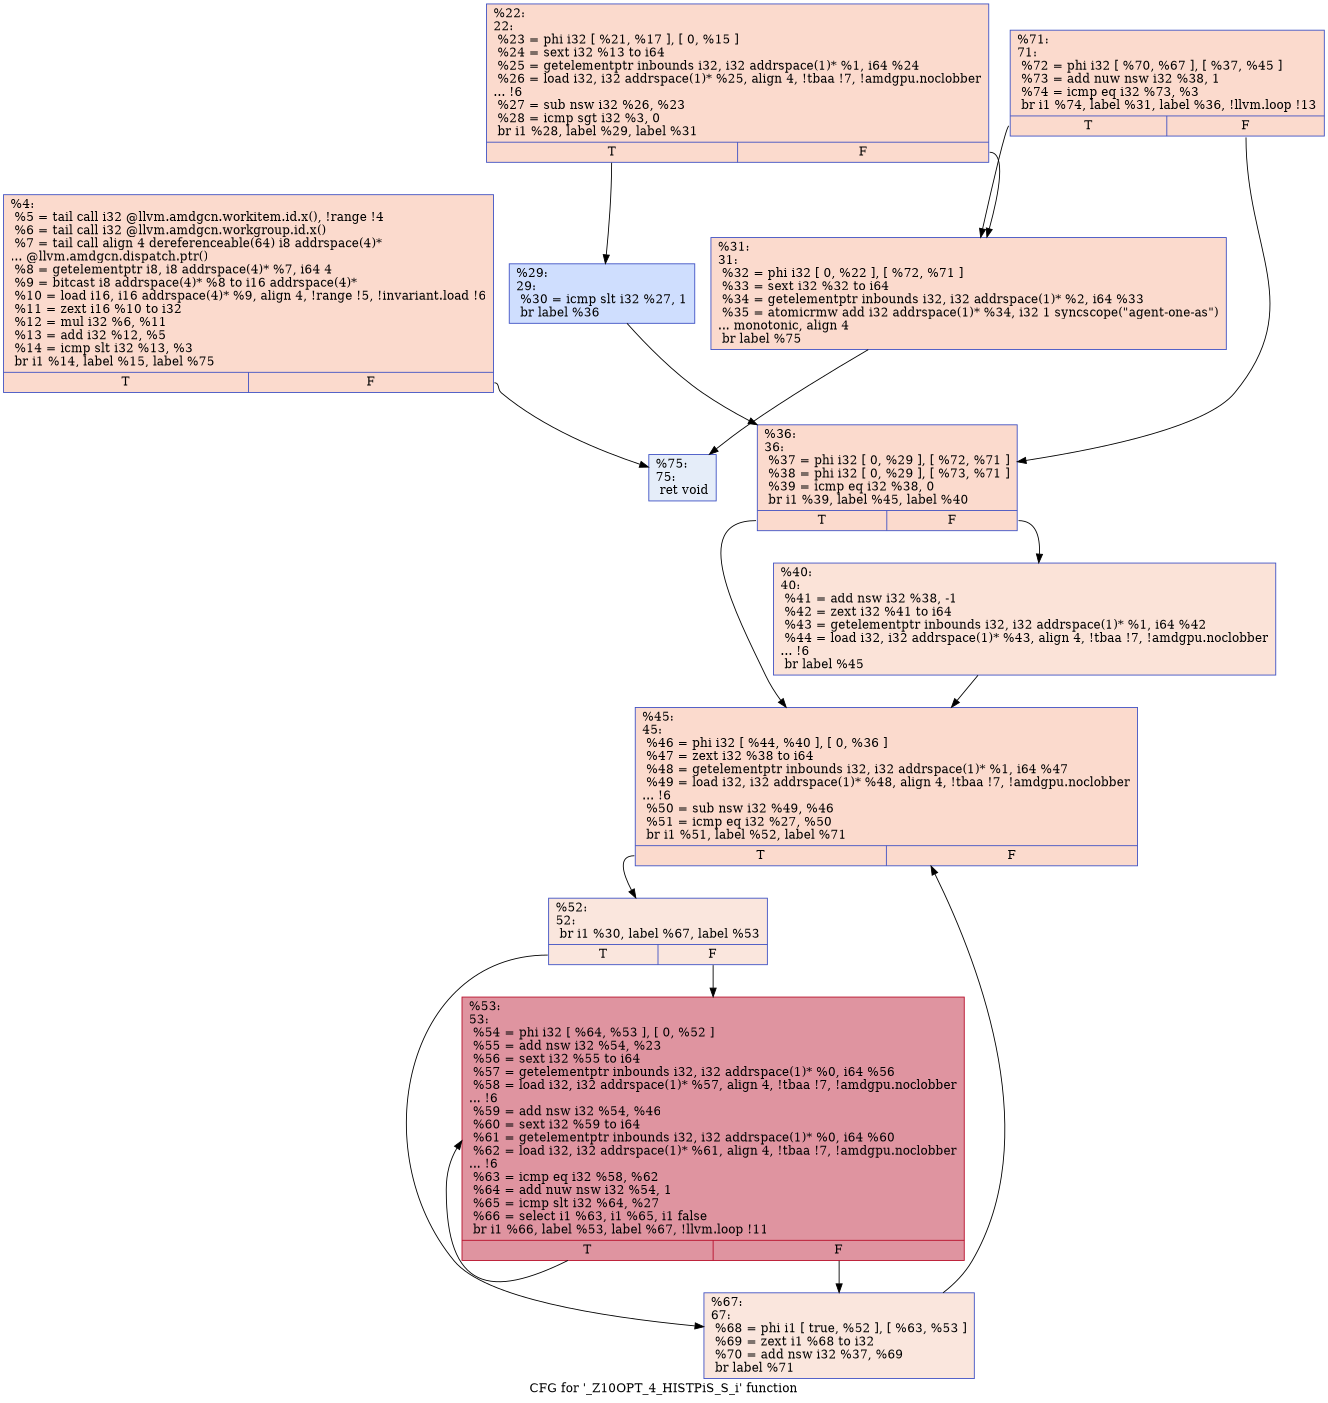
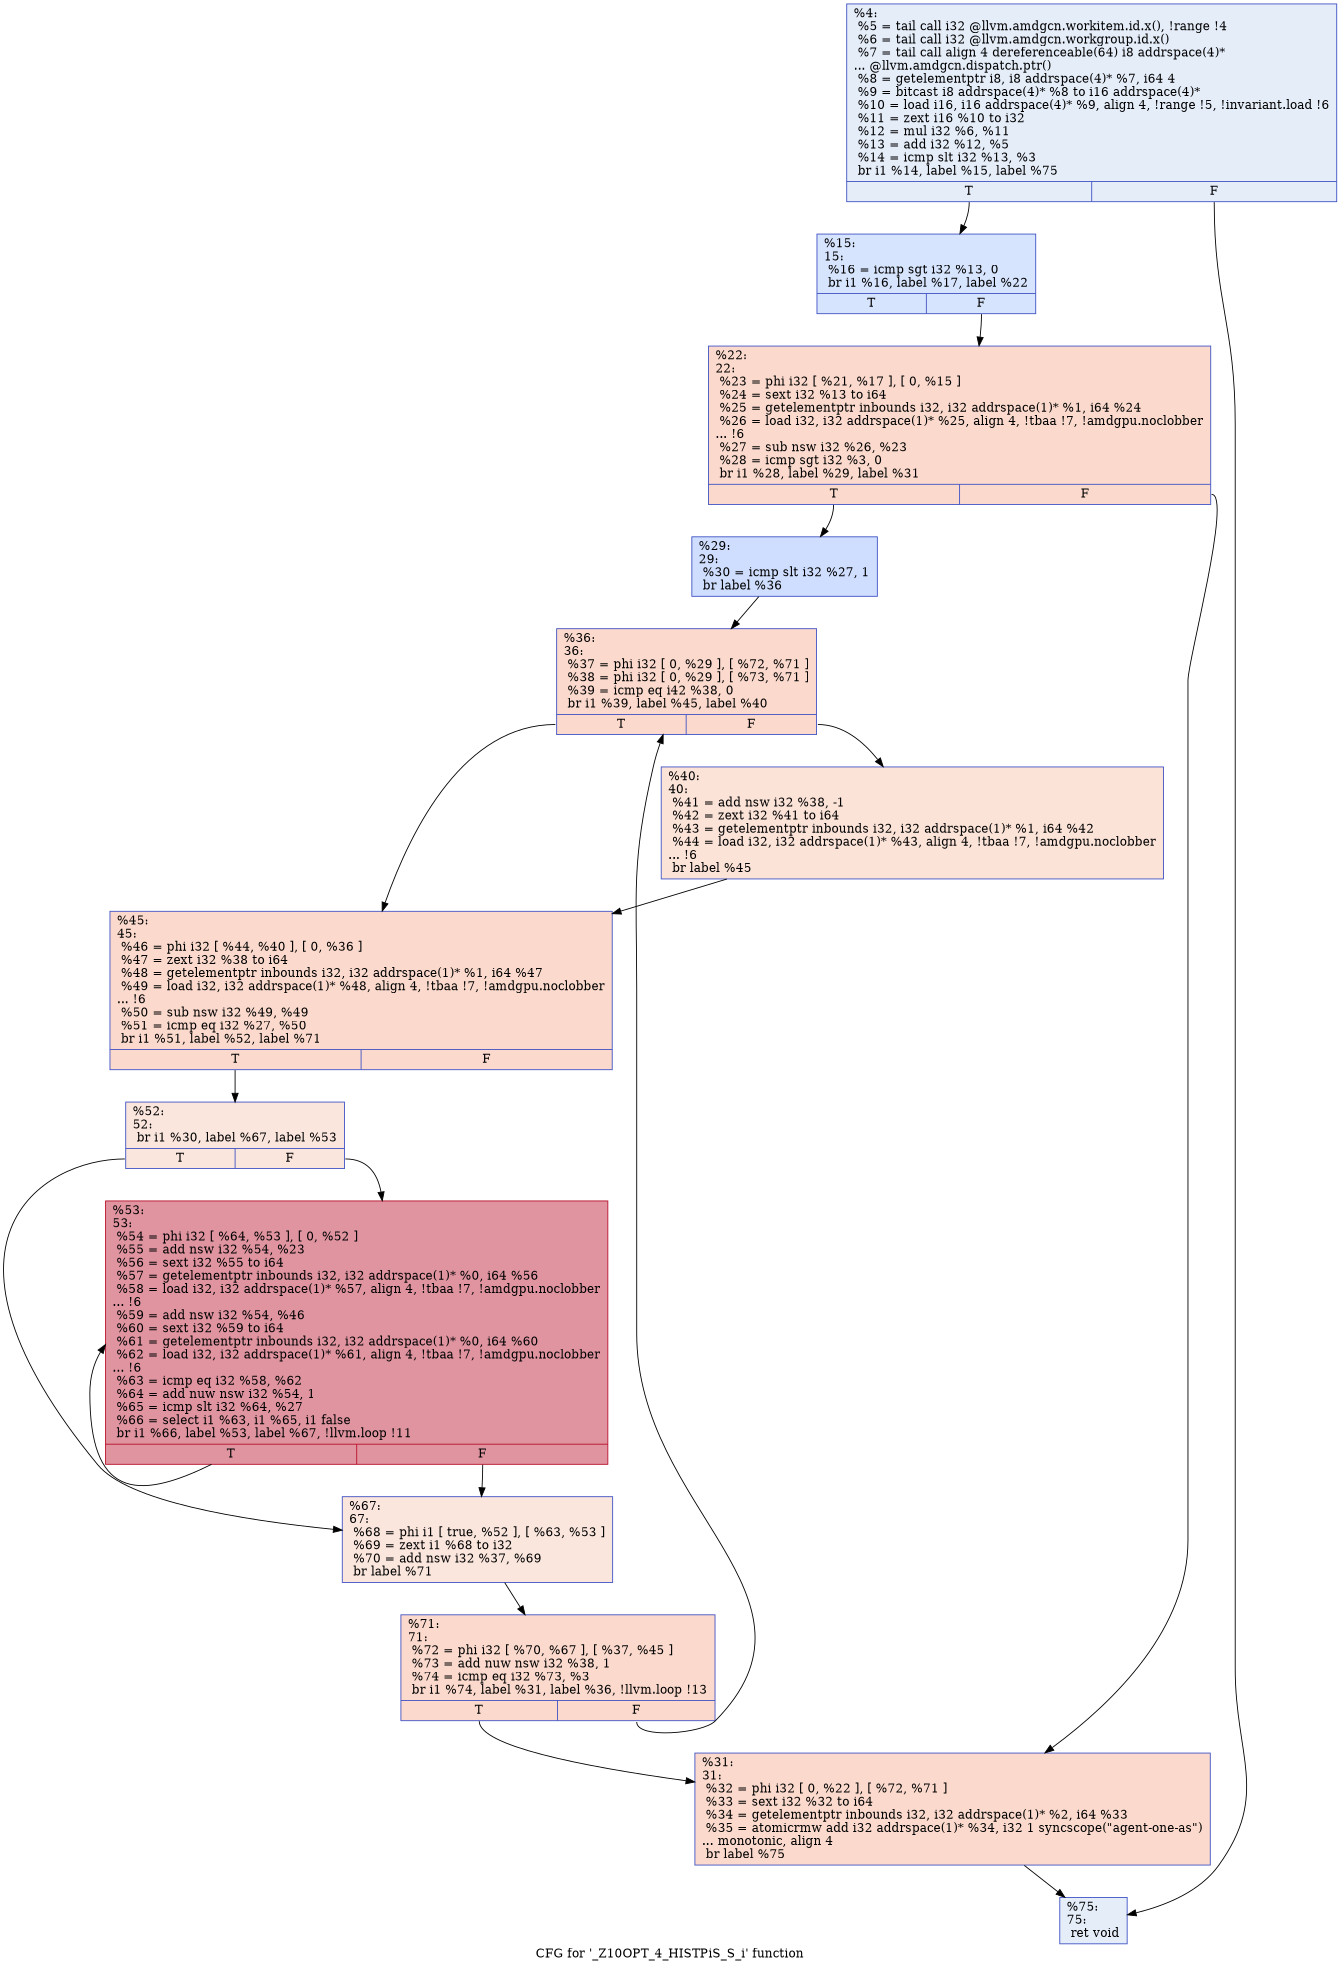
none -> (926, 274)
(248, 294) -> (1092, 103)
(850, 487) -> (649, 691)
(738, 809) -> (213, 1013)
(1002, 1086) -> (512, 1595)
